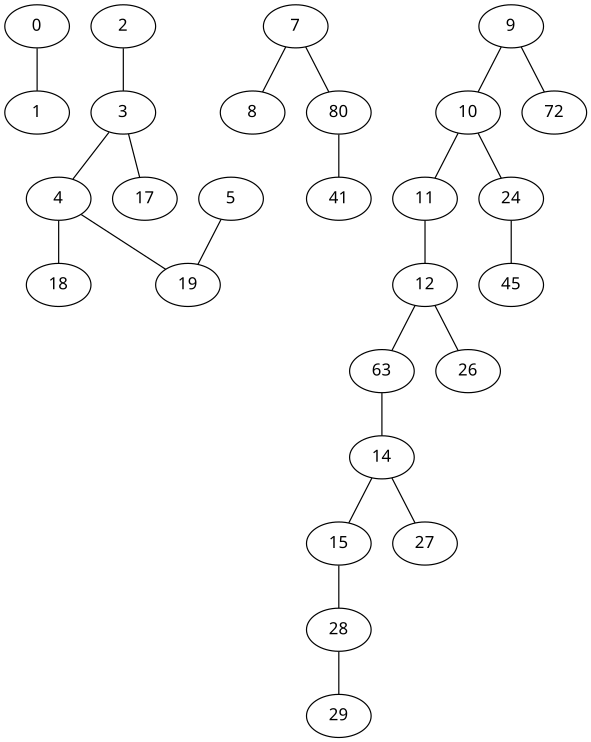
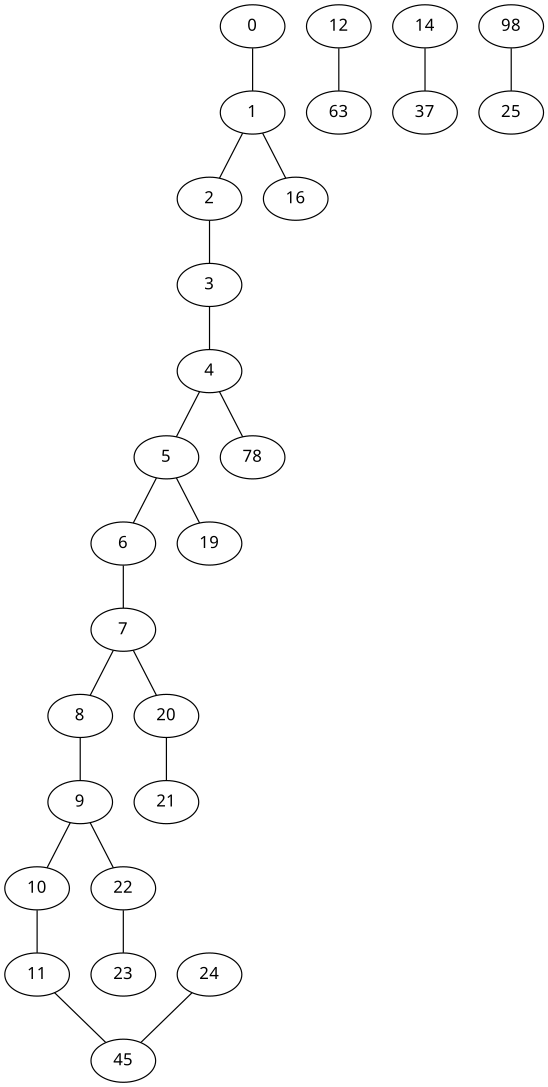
(339, 113) -> (166, 716)
(554, 113) -> (123, 888)
none -> (231, 156)
(490, 156) -> none
(145, 199) -> none
none -> (296, 199)
(339, 199) -> (166, 802)
(123, 242) -> (188, 414)
(425, 242) -> (80, 1018)
(59, 285) -> (253, 457)
(468, 371) -> none
(382, 414) -> none
none -> (123, 544)
(339, 544) -> none
(425, 544) -> (425, 113)
(339, 630) -> (511, 26)
(339, 716) -> (511, 113)
none -> (80, 759)
none -> (123, 975)
